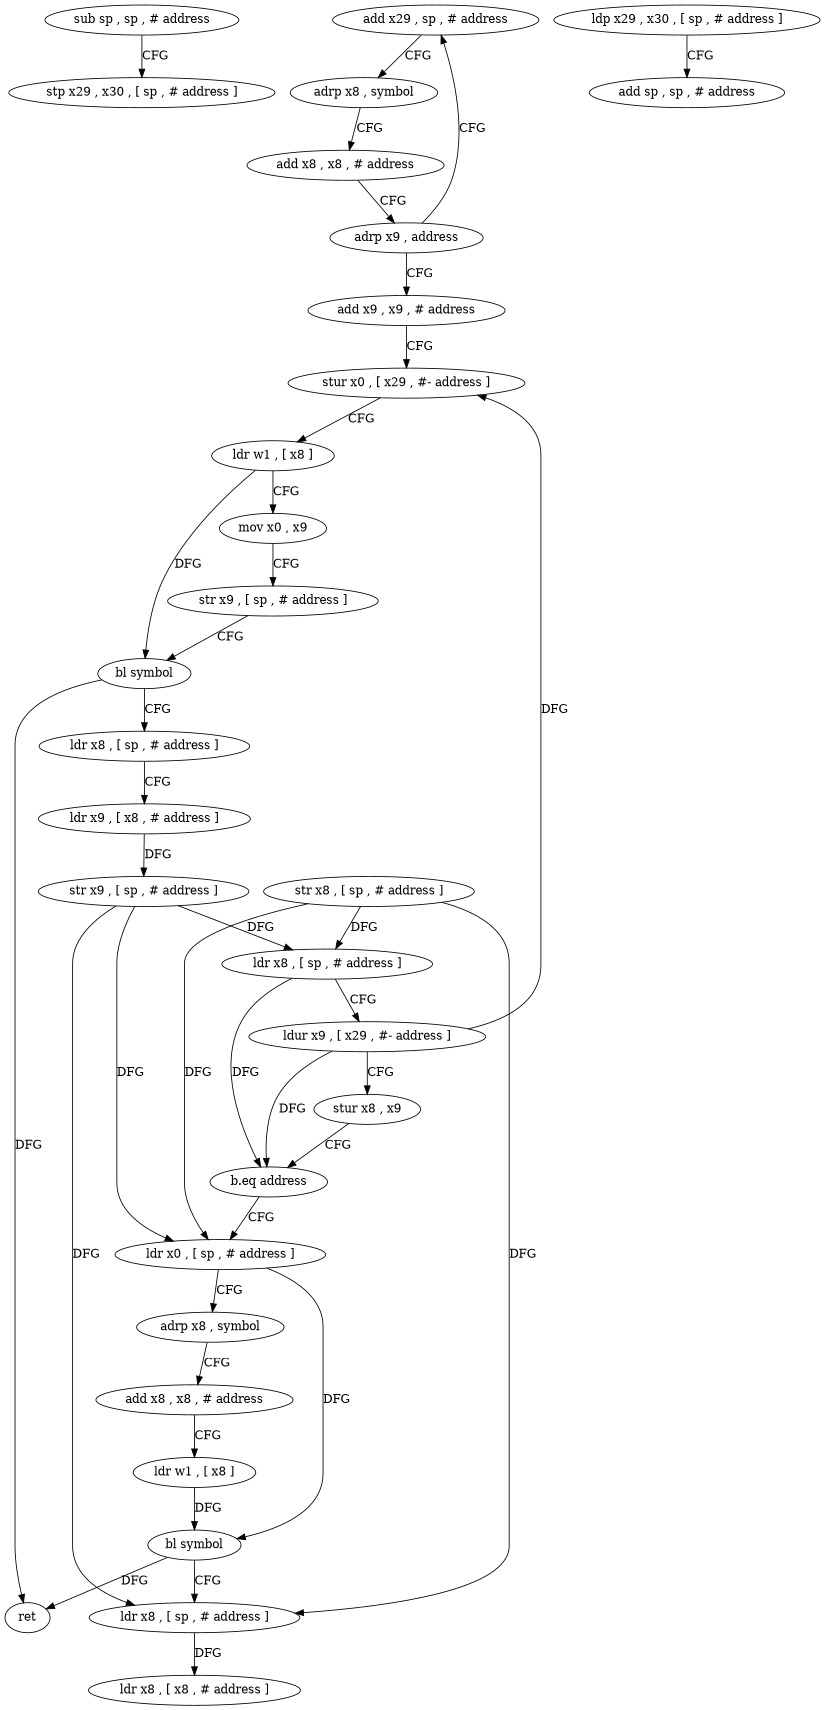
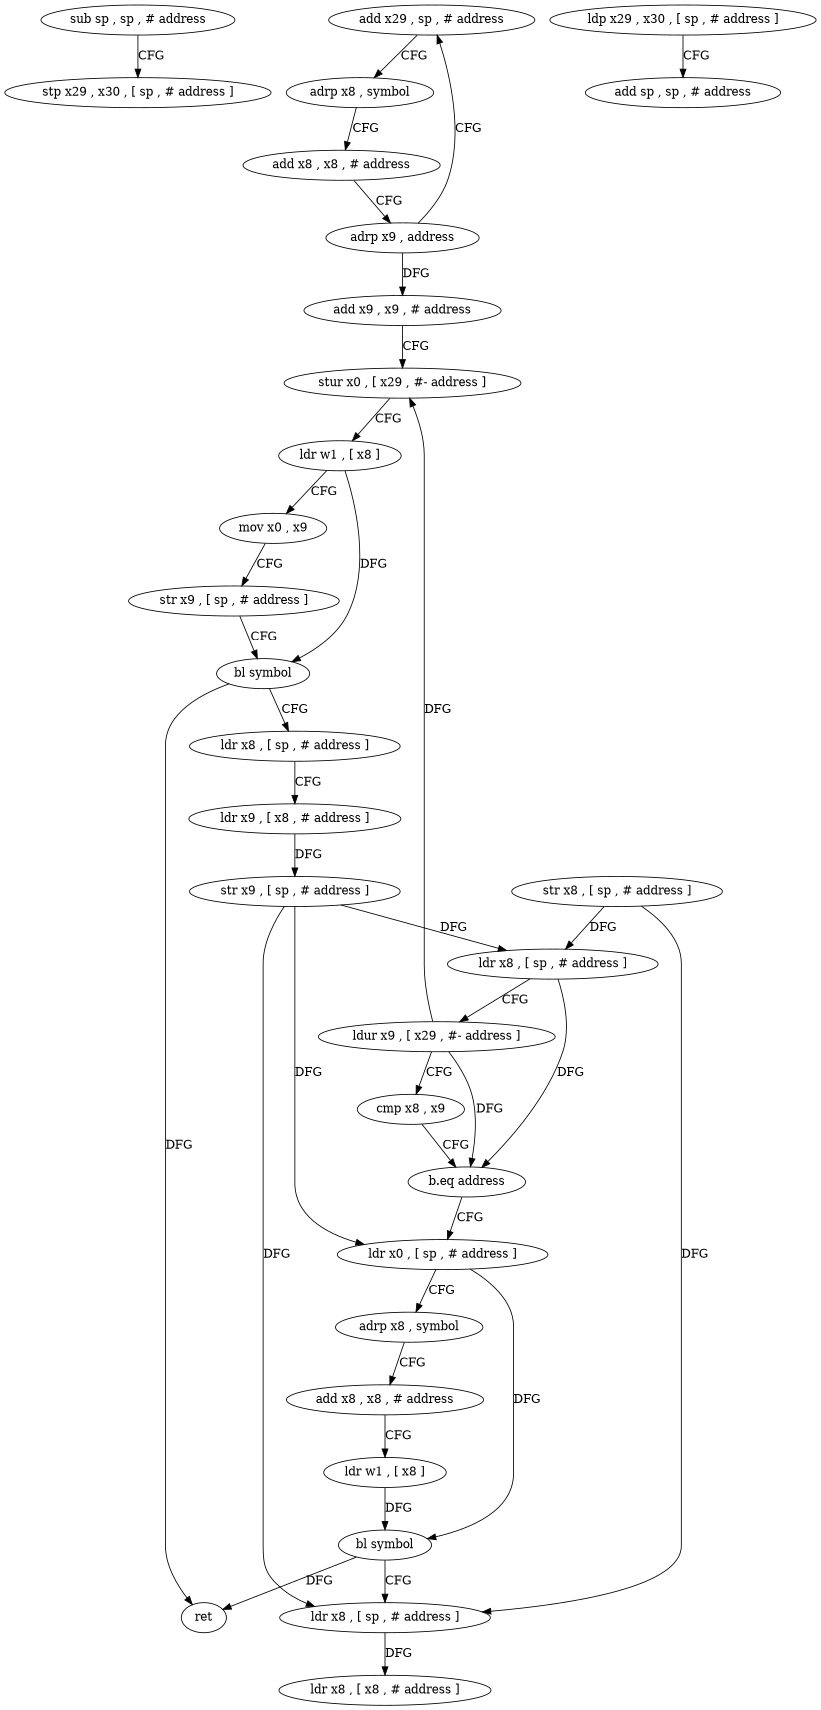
(420, 274) -> (416, 274)
(184, 1029) -> none
(367, 1109) -> (411, 1109)
